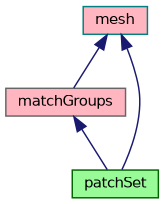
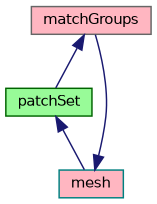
(139, 110) -> (74, 150)
